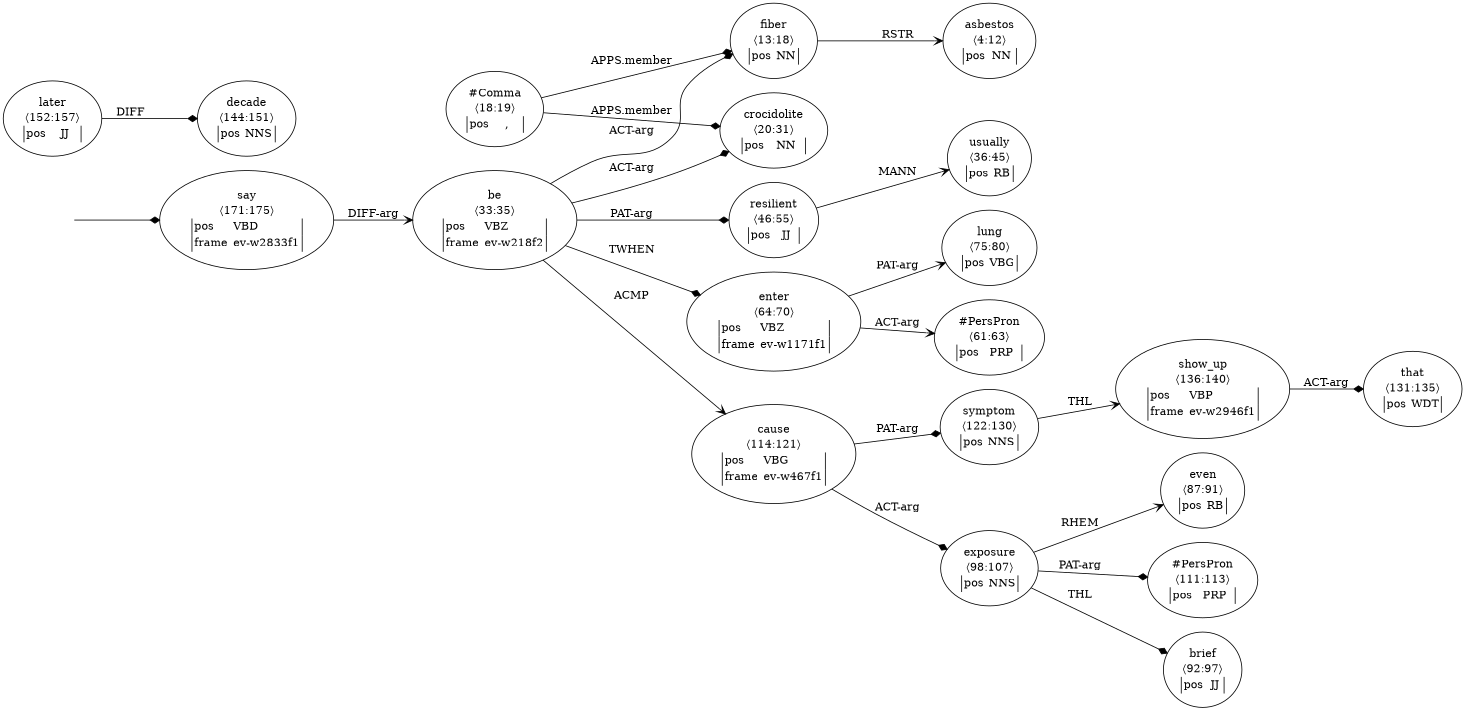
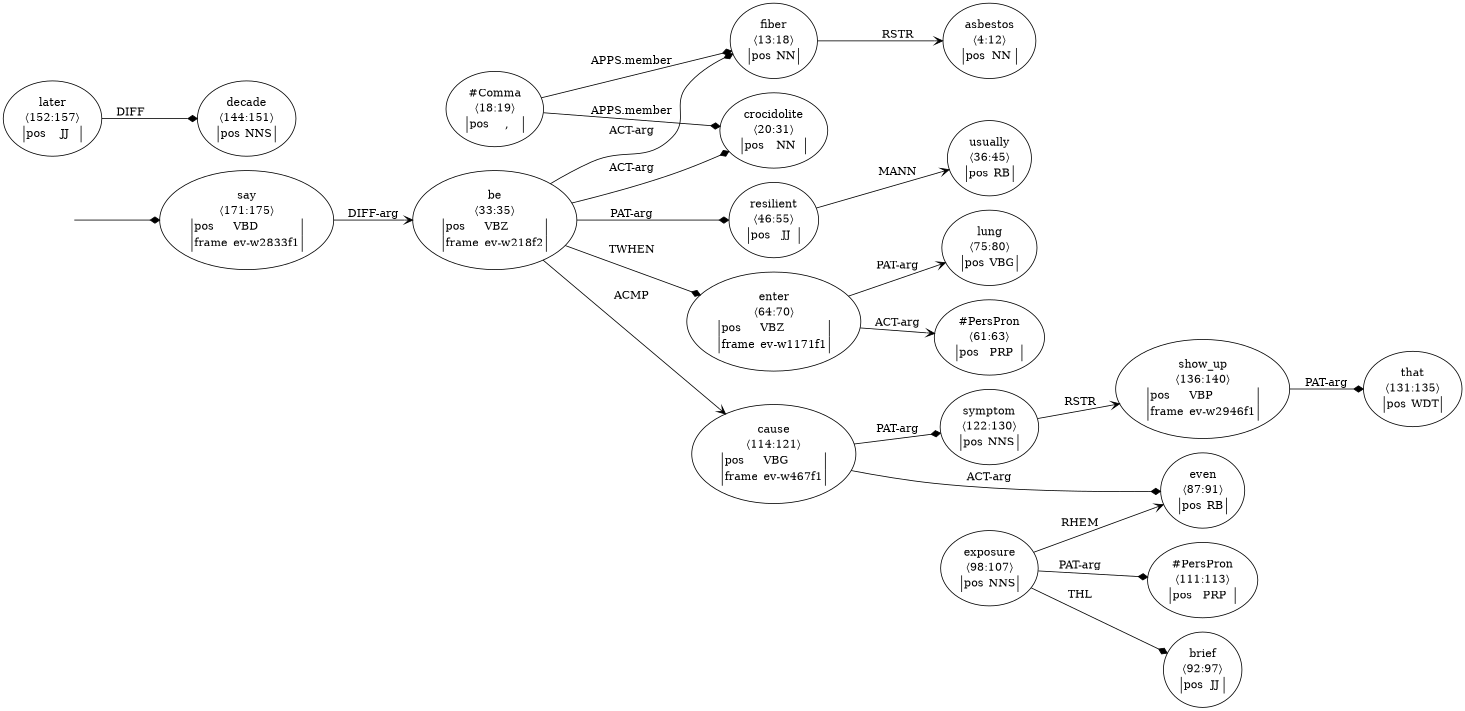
(1326, 383) -> (1326, 383)
(1080, 402) -> (1080, 402)
(884, 518) -> (1000, 488)
